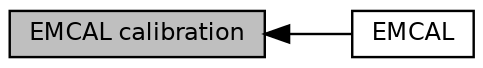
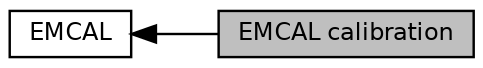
(321, 34) -> (187, 34)
